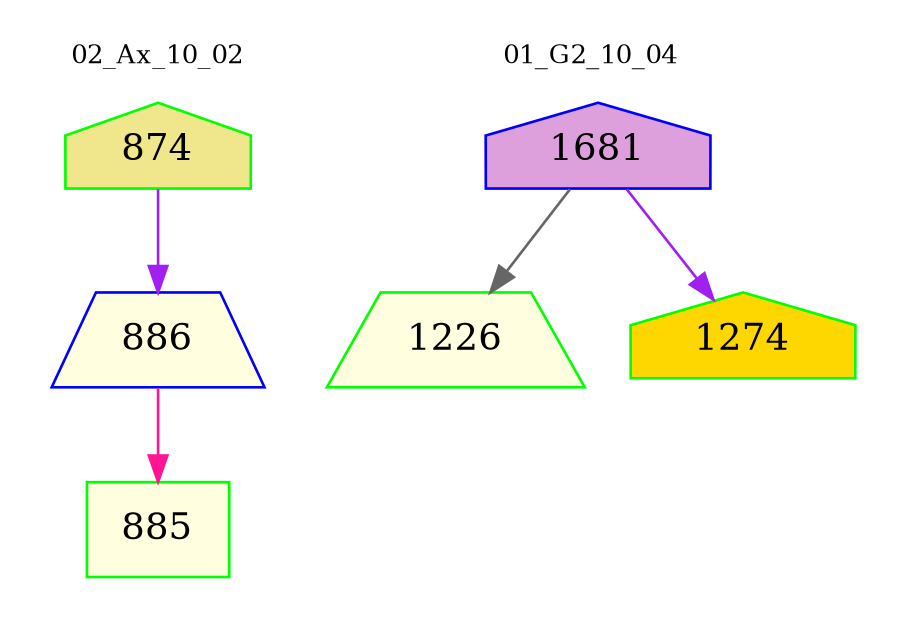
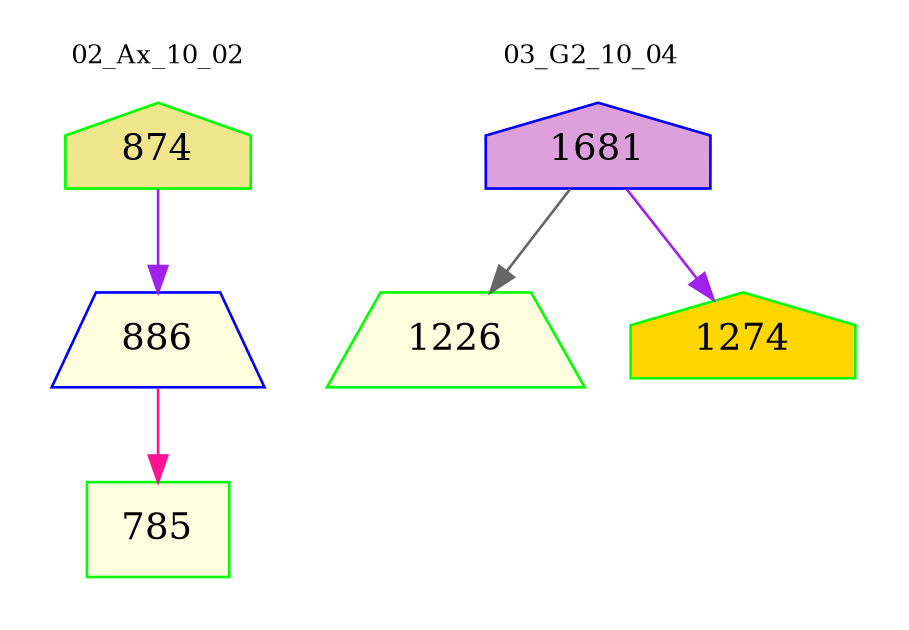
(591, 57) -> (591, 57)
(158, 530) -> (158, 530)
